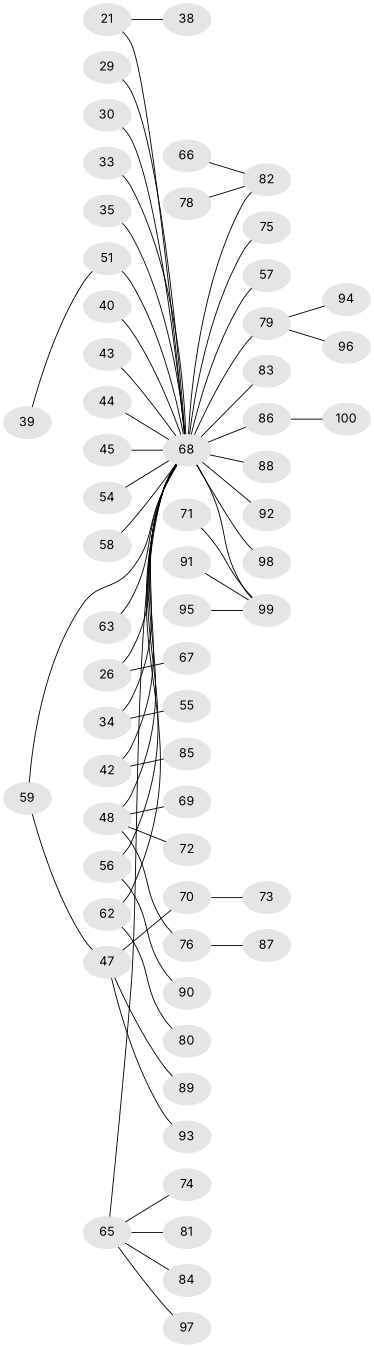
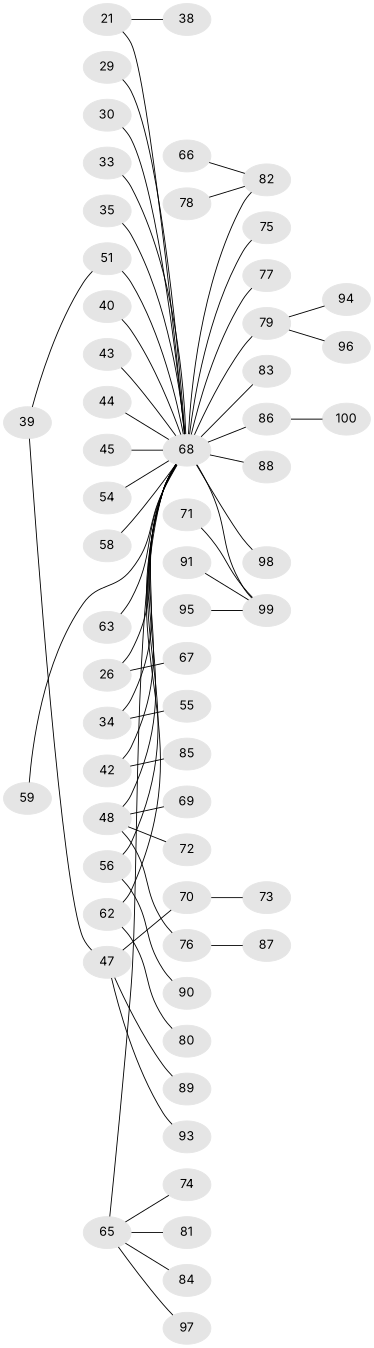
(267, 276) -> (267, 276)
(267, 515) -> none
(56, 885) -> (50, 697)
